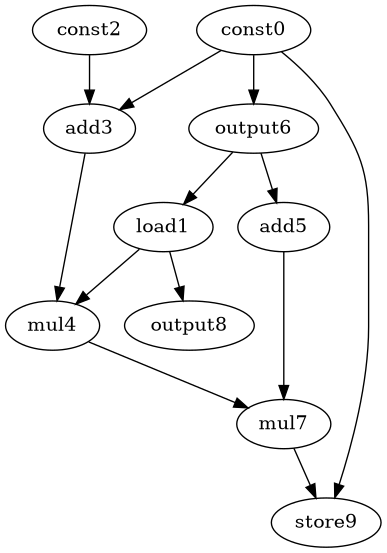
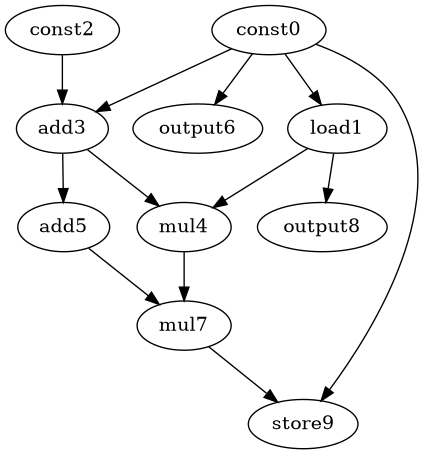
(267, 171) -> (63, 171)
(213, 173) -> (299, 74)
